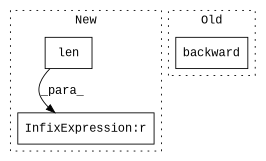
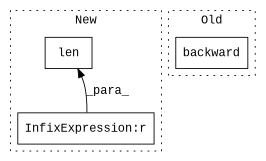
(39, 88) -> (86, 94)
